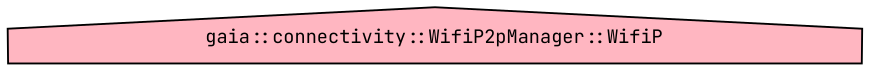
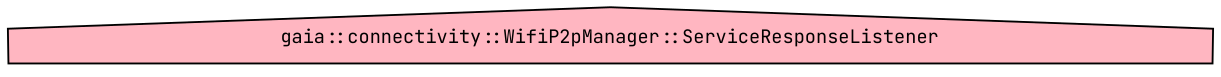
(435, 38) -> (610, 38)
